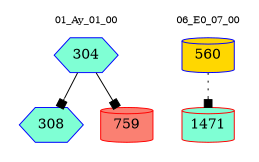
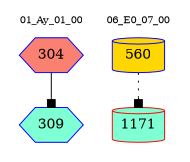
(86, 55) -> (51, 55)
(51, 125) -> (51, 125)
(127, 125) -> none
(208, 125) -> (138, 125)
